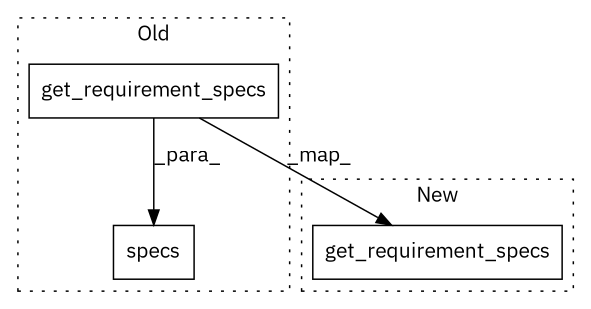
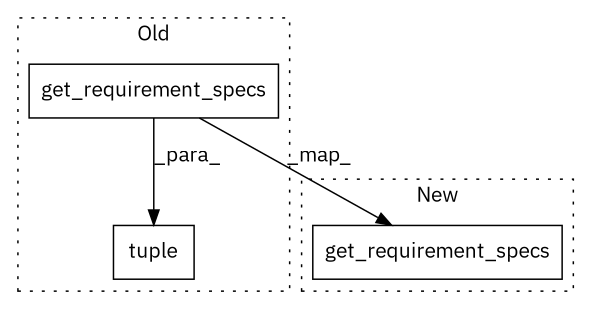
(154, 252) -> (154, 252)
